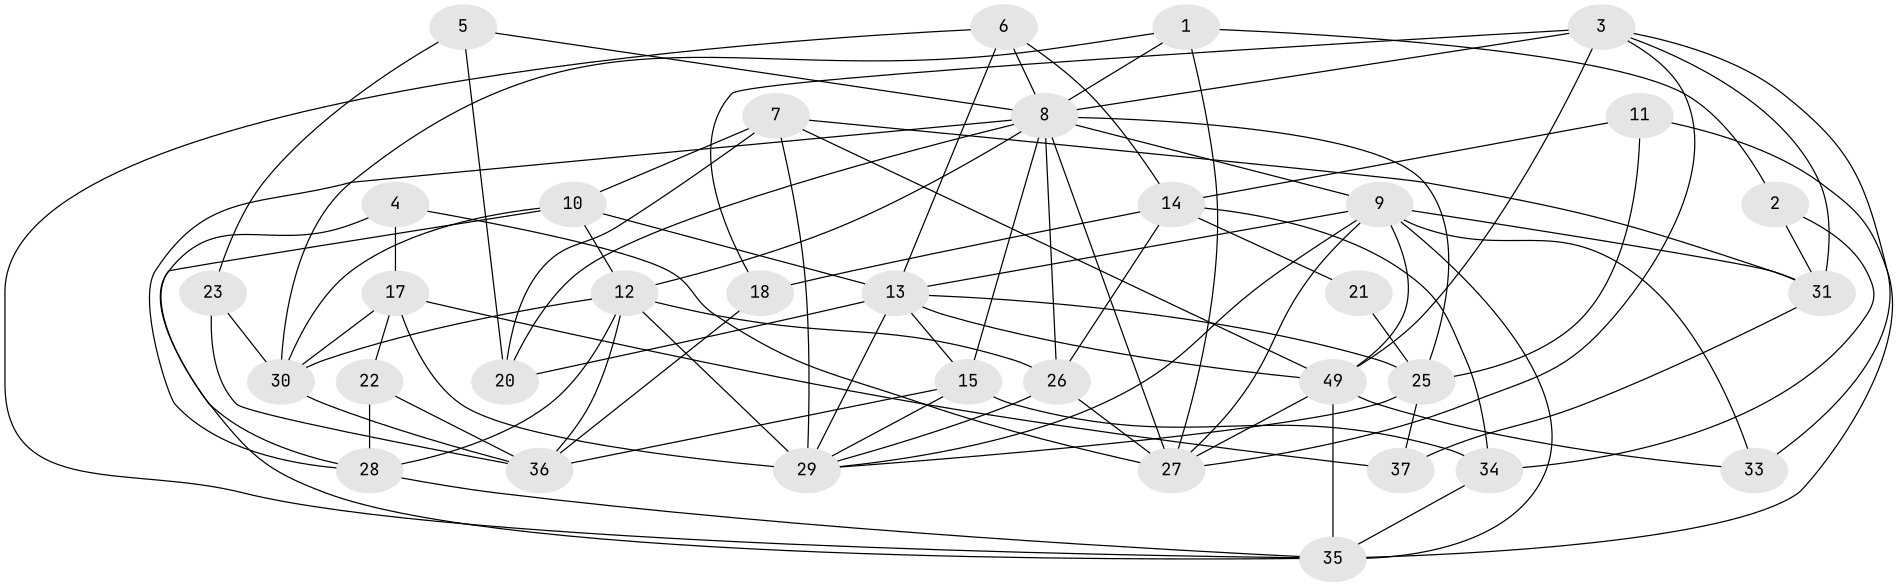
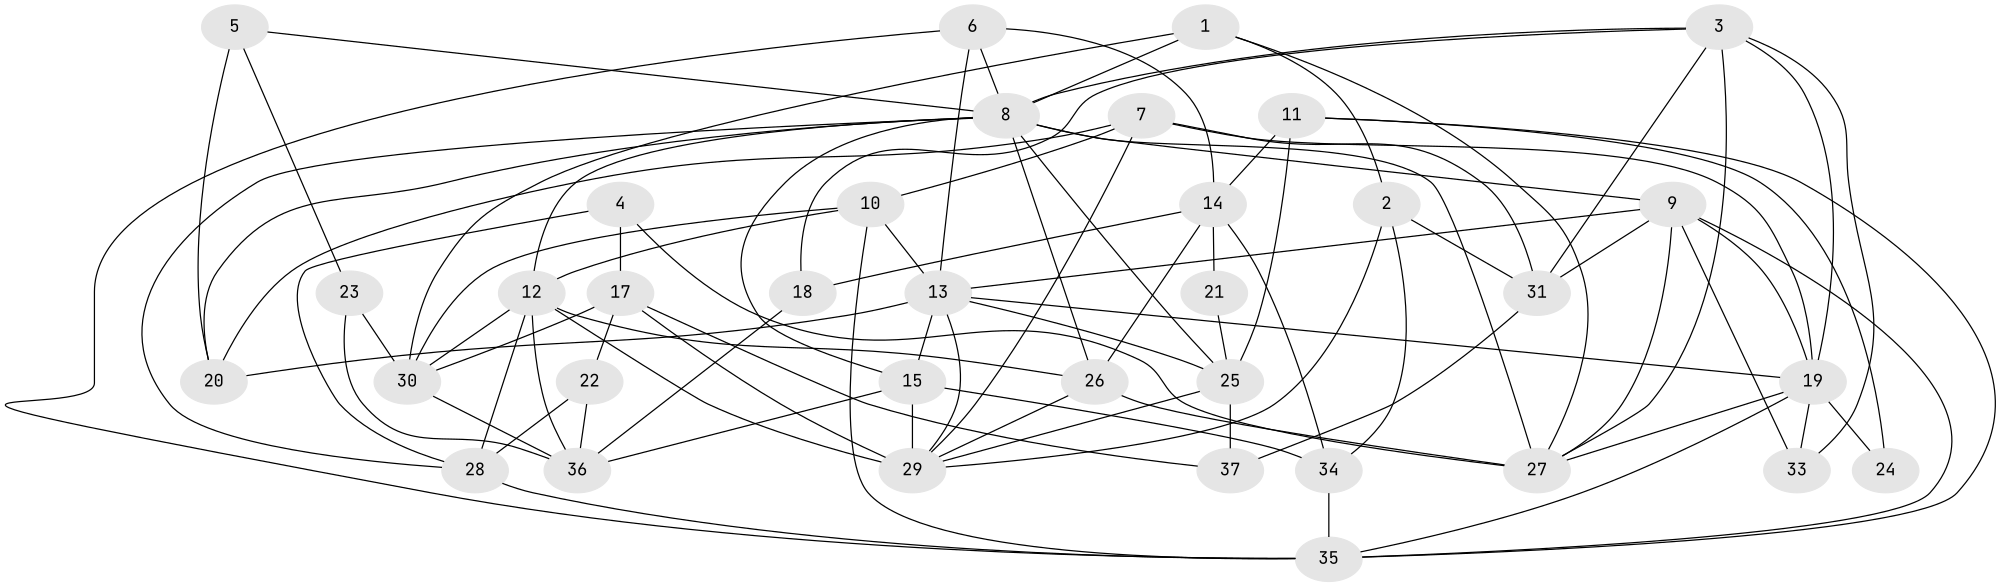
(1333, 382) -> (1813, 382)
(1122, 394) -> (1216, 428)
none -> (1886, 471)
